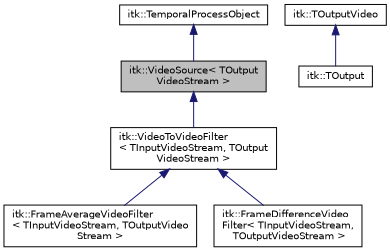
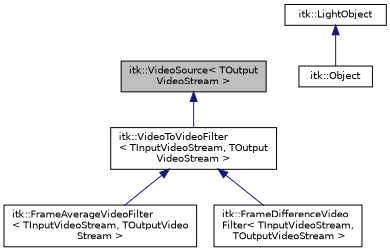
(194, 15) -> none
(336, 15) -> (336, 15)
(336, 76) -> (336, 76)
